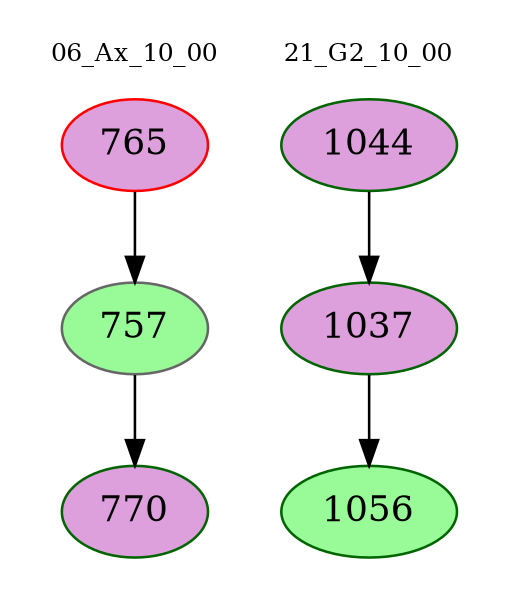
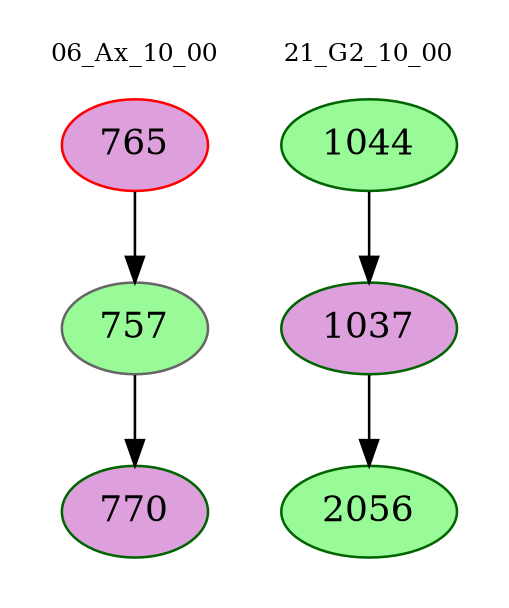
(369, 145) -> (369, 145)
(369, 512) -> (369, 512)
